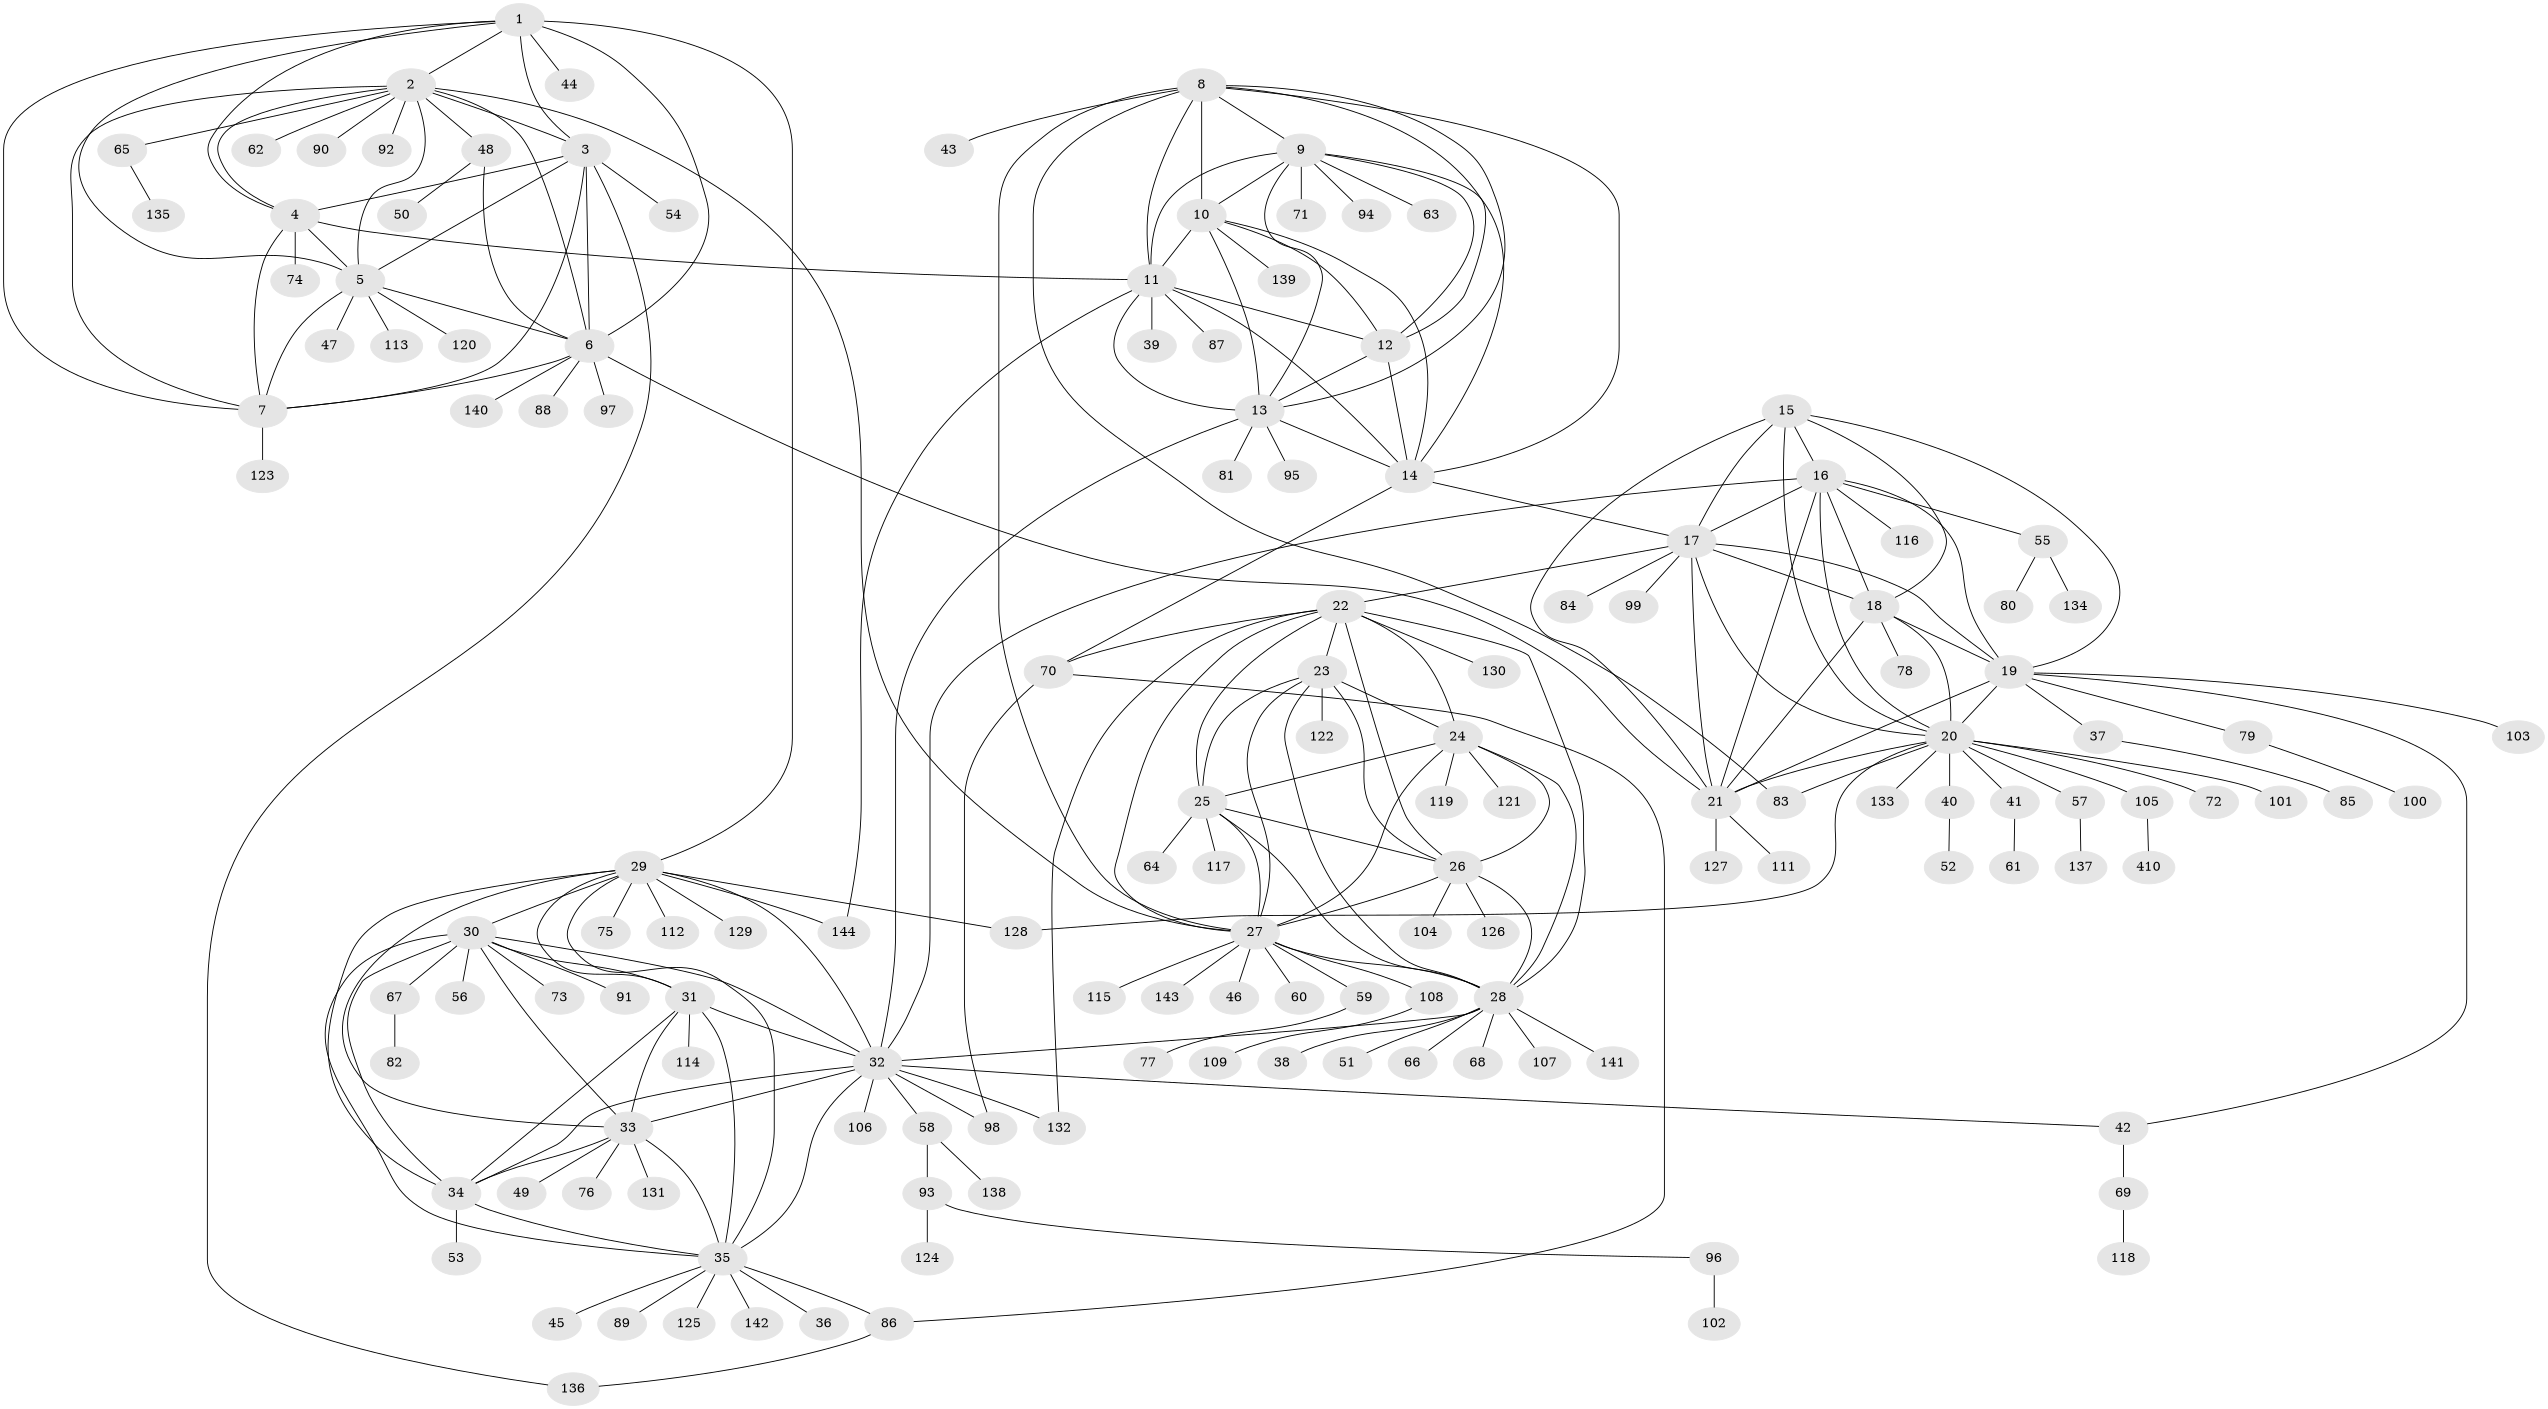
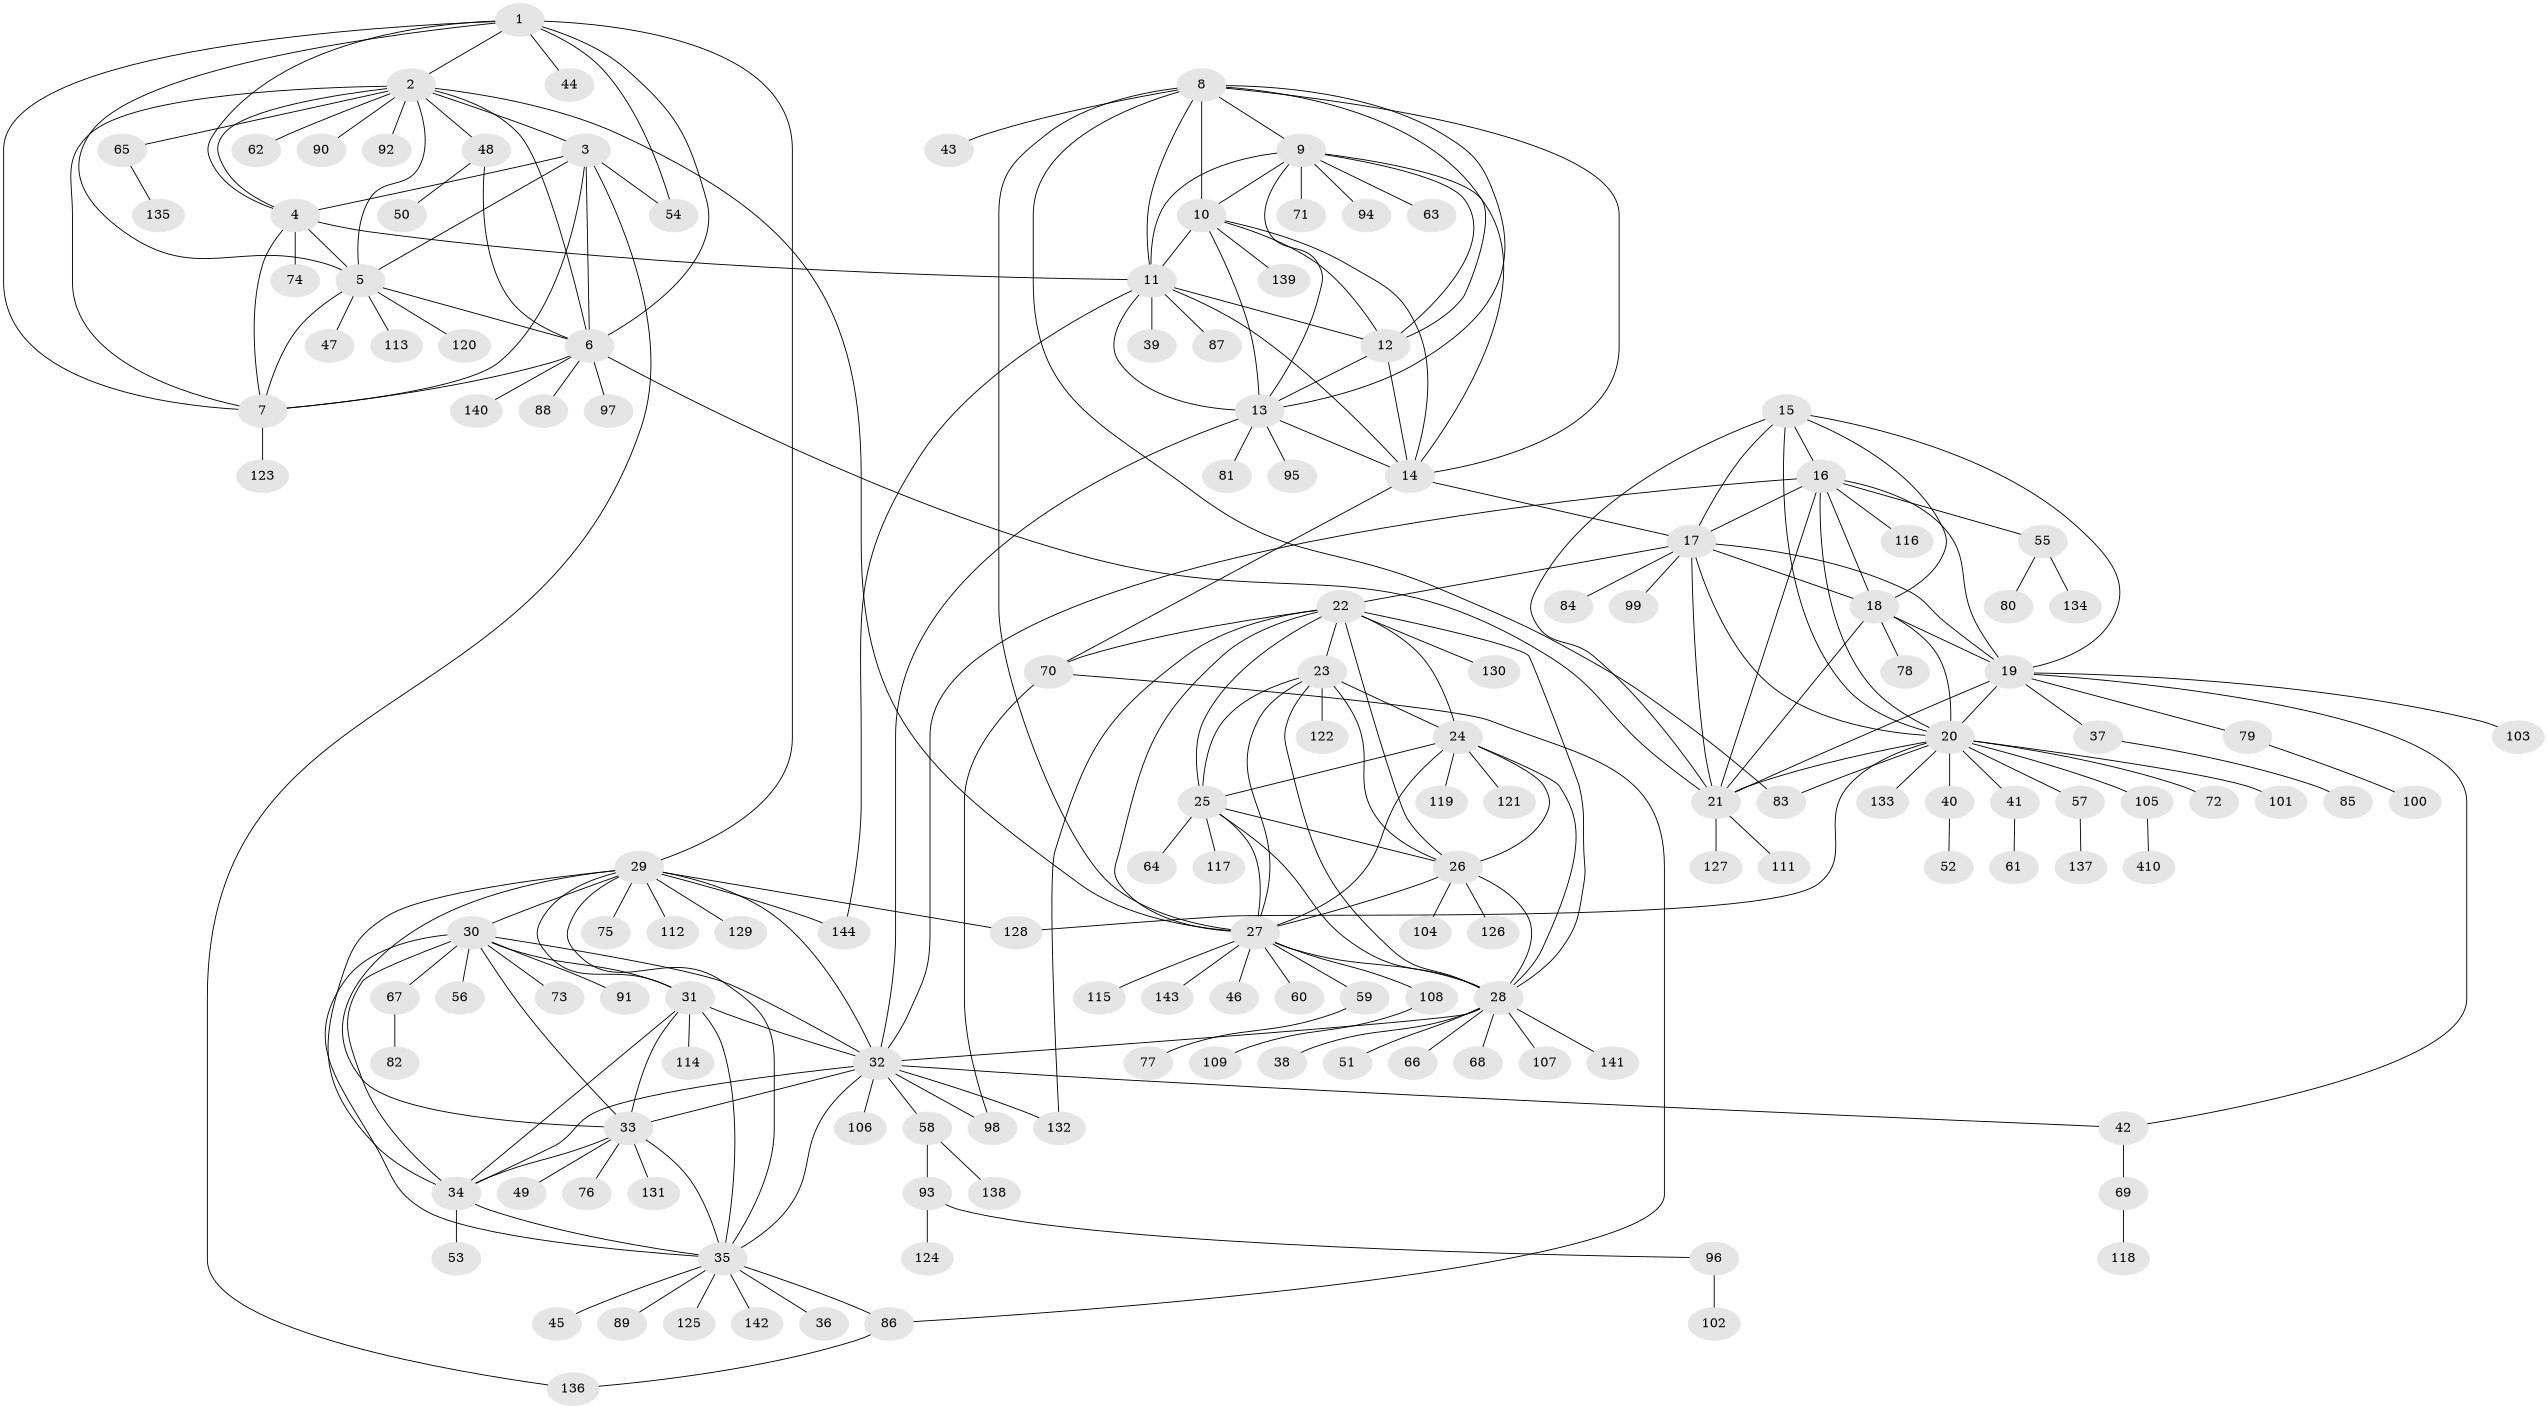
(533, 93) -> (625, 98)
